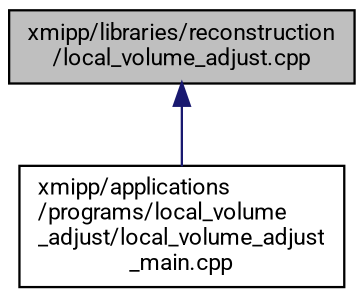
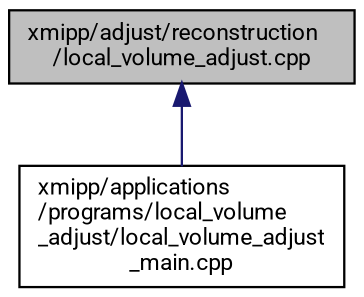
(182, 47) -> (182, 47)
